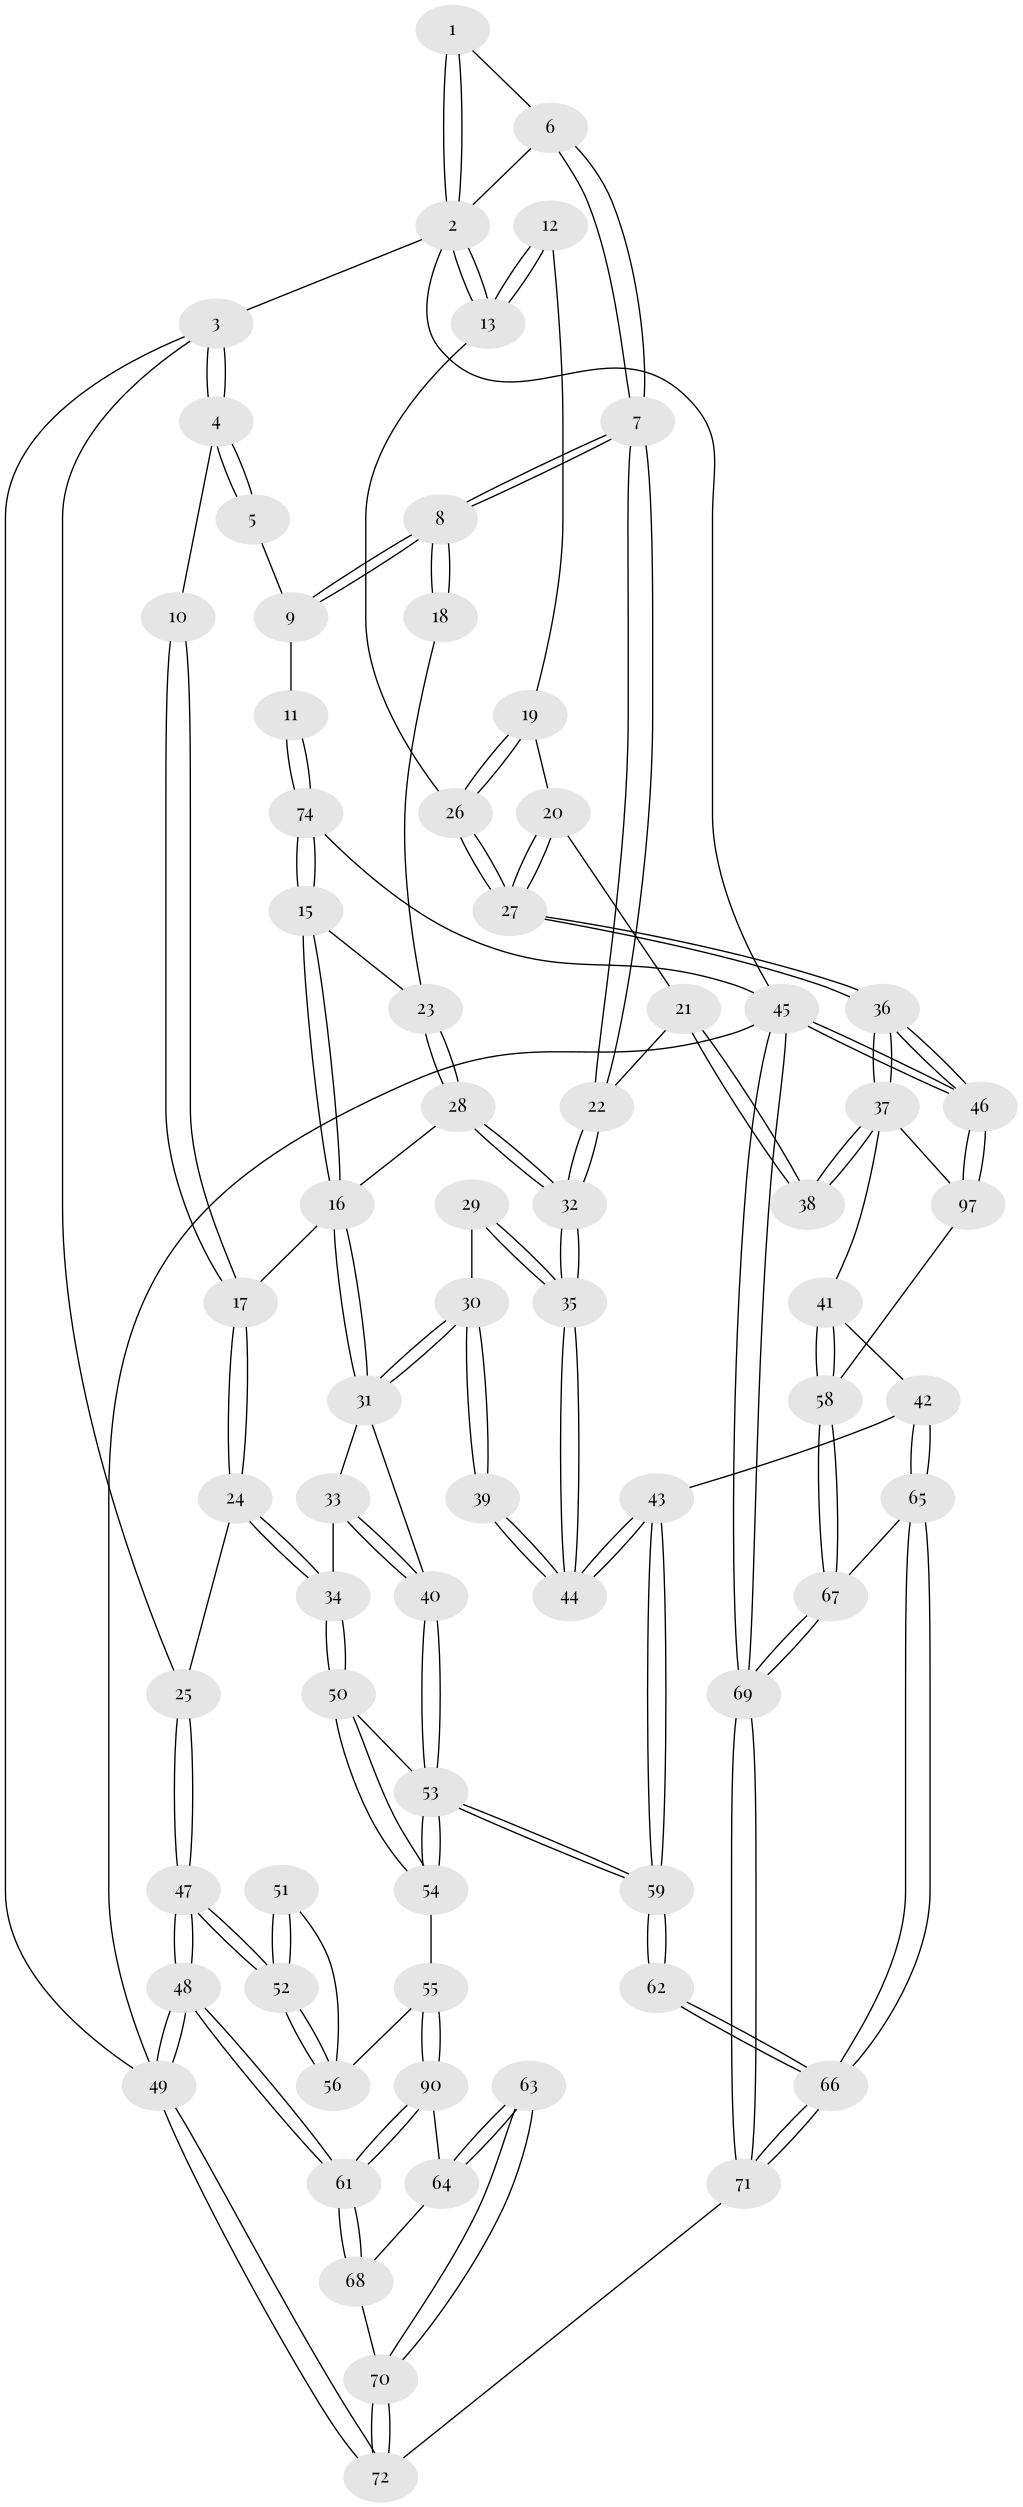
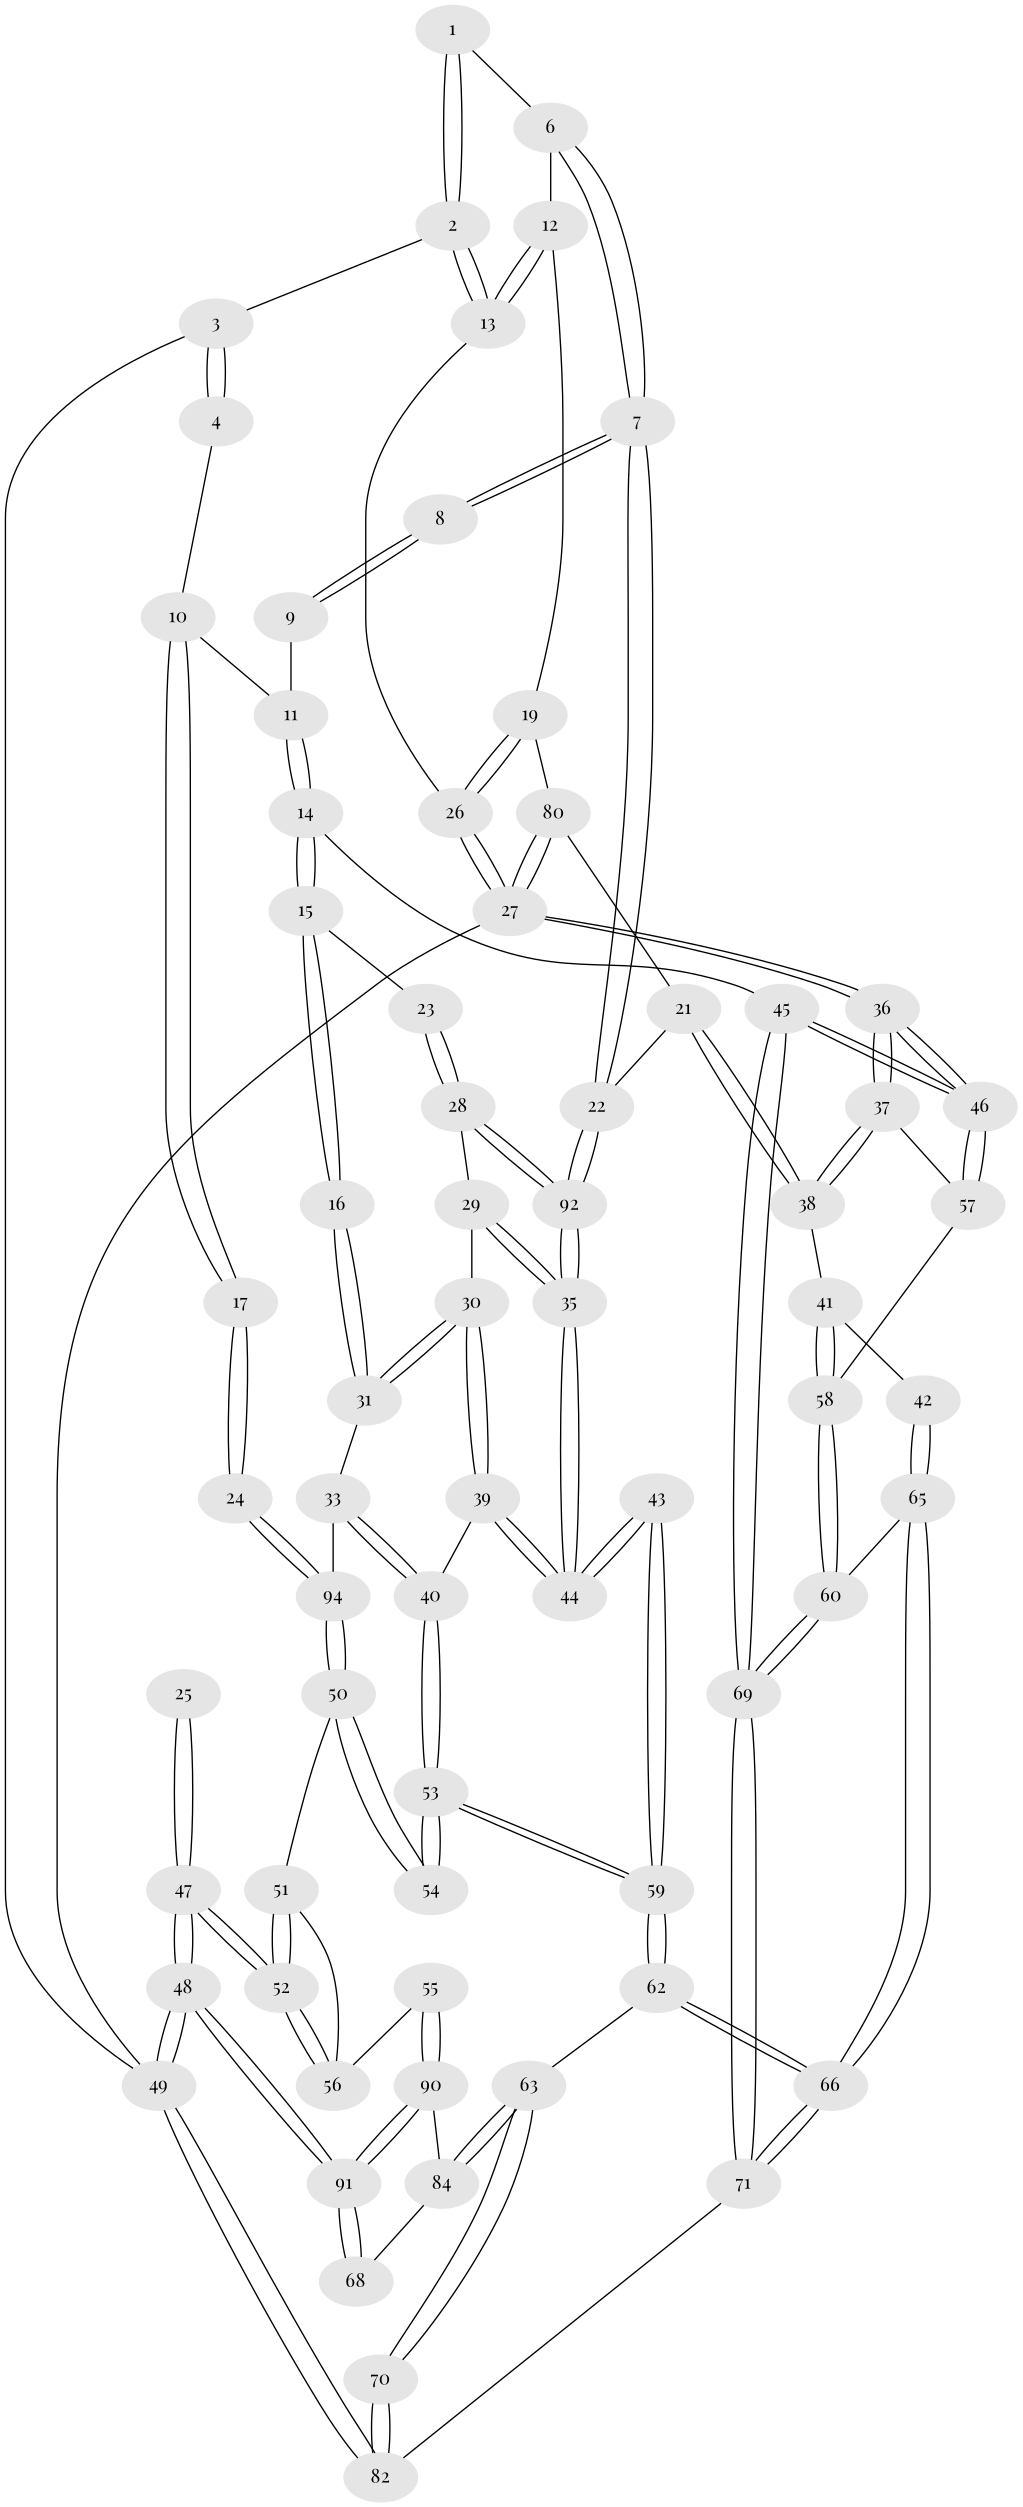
(502, 177) -> (551, 177)
(713, 508) -> none
(253, 519) -> none
(441, 617) -> none
none -> (235, 666)
(306, 813) -> (306, 813)
(553, 813) -> (553, 813)
(63, 989) -> none
(398, 1156) -> (465, 1156)
(570, 1205) -> (570, 1205)
(968, 1205) -> (968, 1205)
(863, 1207) -> (816, 1253)
(289, 1254) -> none
(133, 1332) -> (62, 1415)
(793, 1455) -> none
(398, 1498) -> (457, 1547)
(209, 1596) -> none
(333, 1596) -> (333, 1596)
(831, 1596) -> (831, 1596)
(385, 1743) -> (306, 1791)
(431, 1939) -> none
none -> (593, 2037)
(344, 2184) -> (344, 2184)
(442, 2184) -> (442, 2184)
(369, 2331) -> none
(381, 2477) -> (381, 2477)
